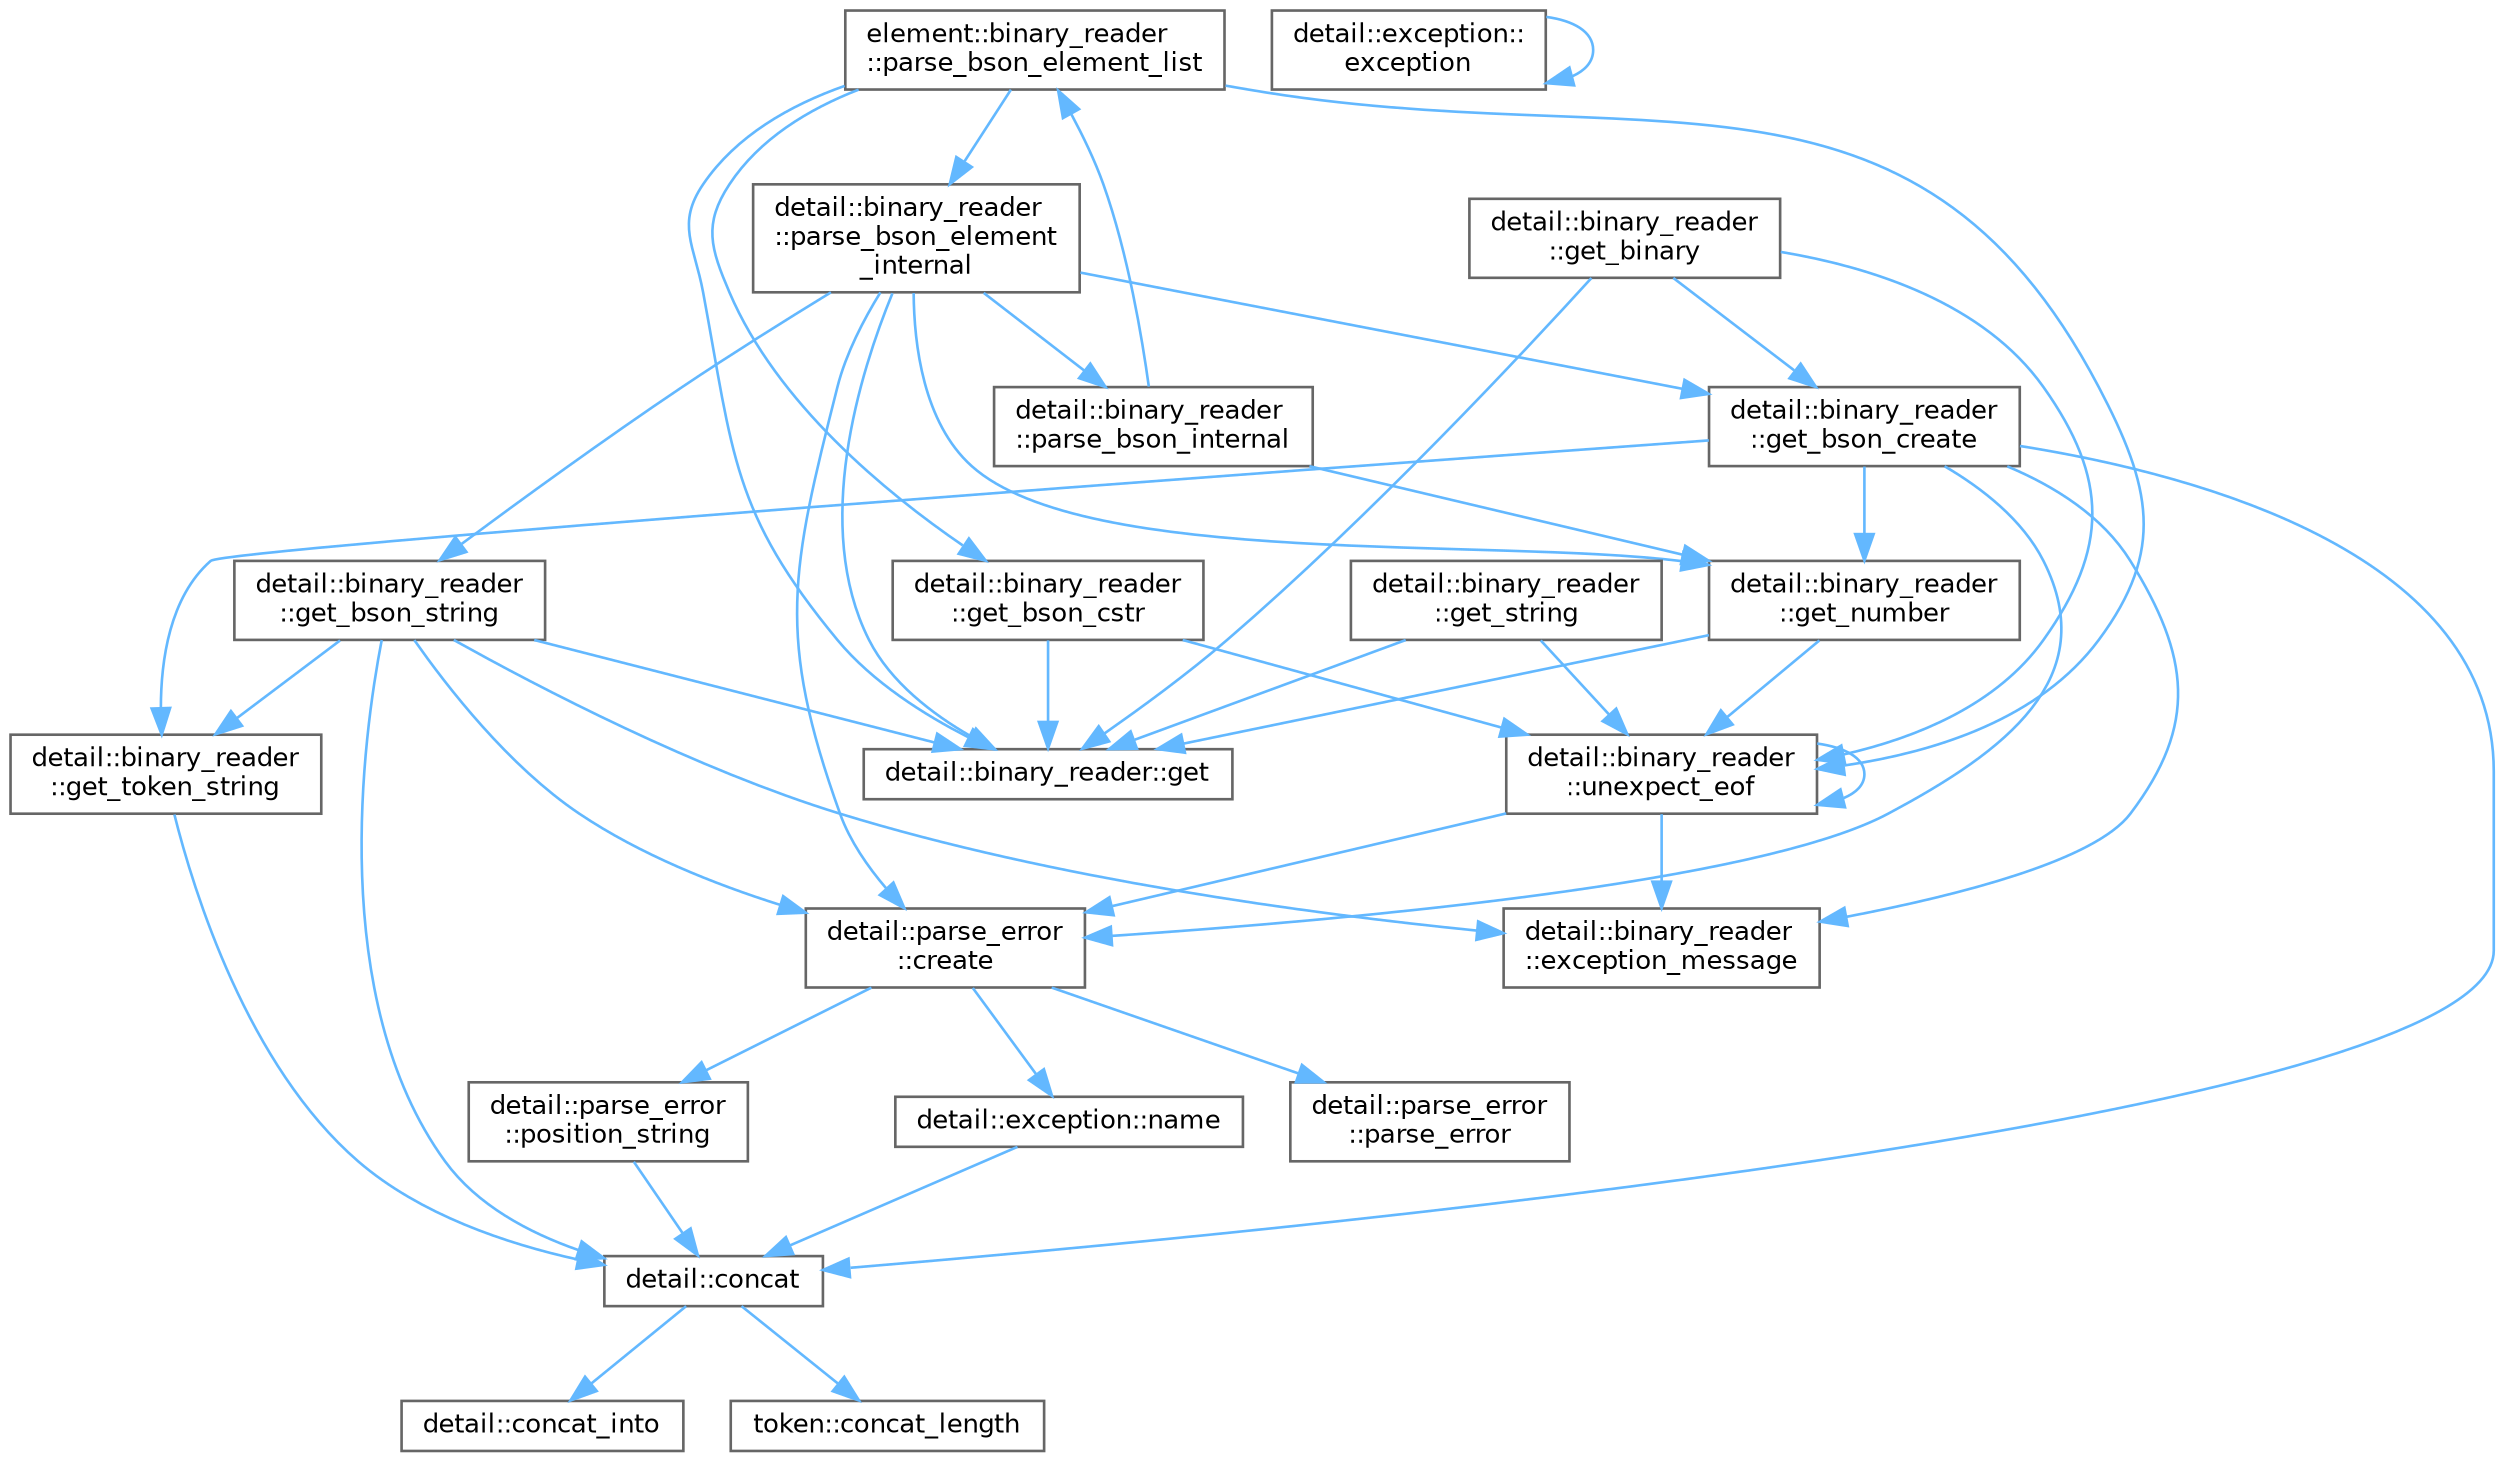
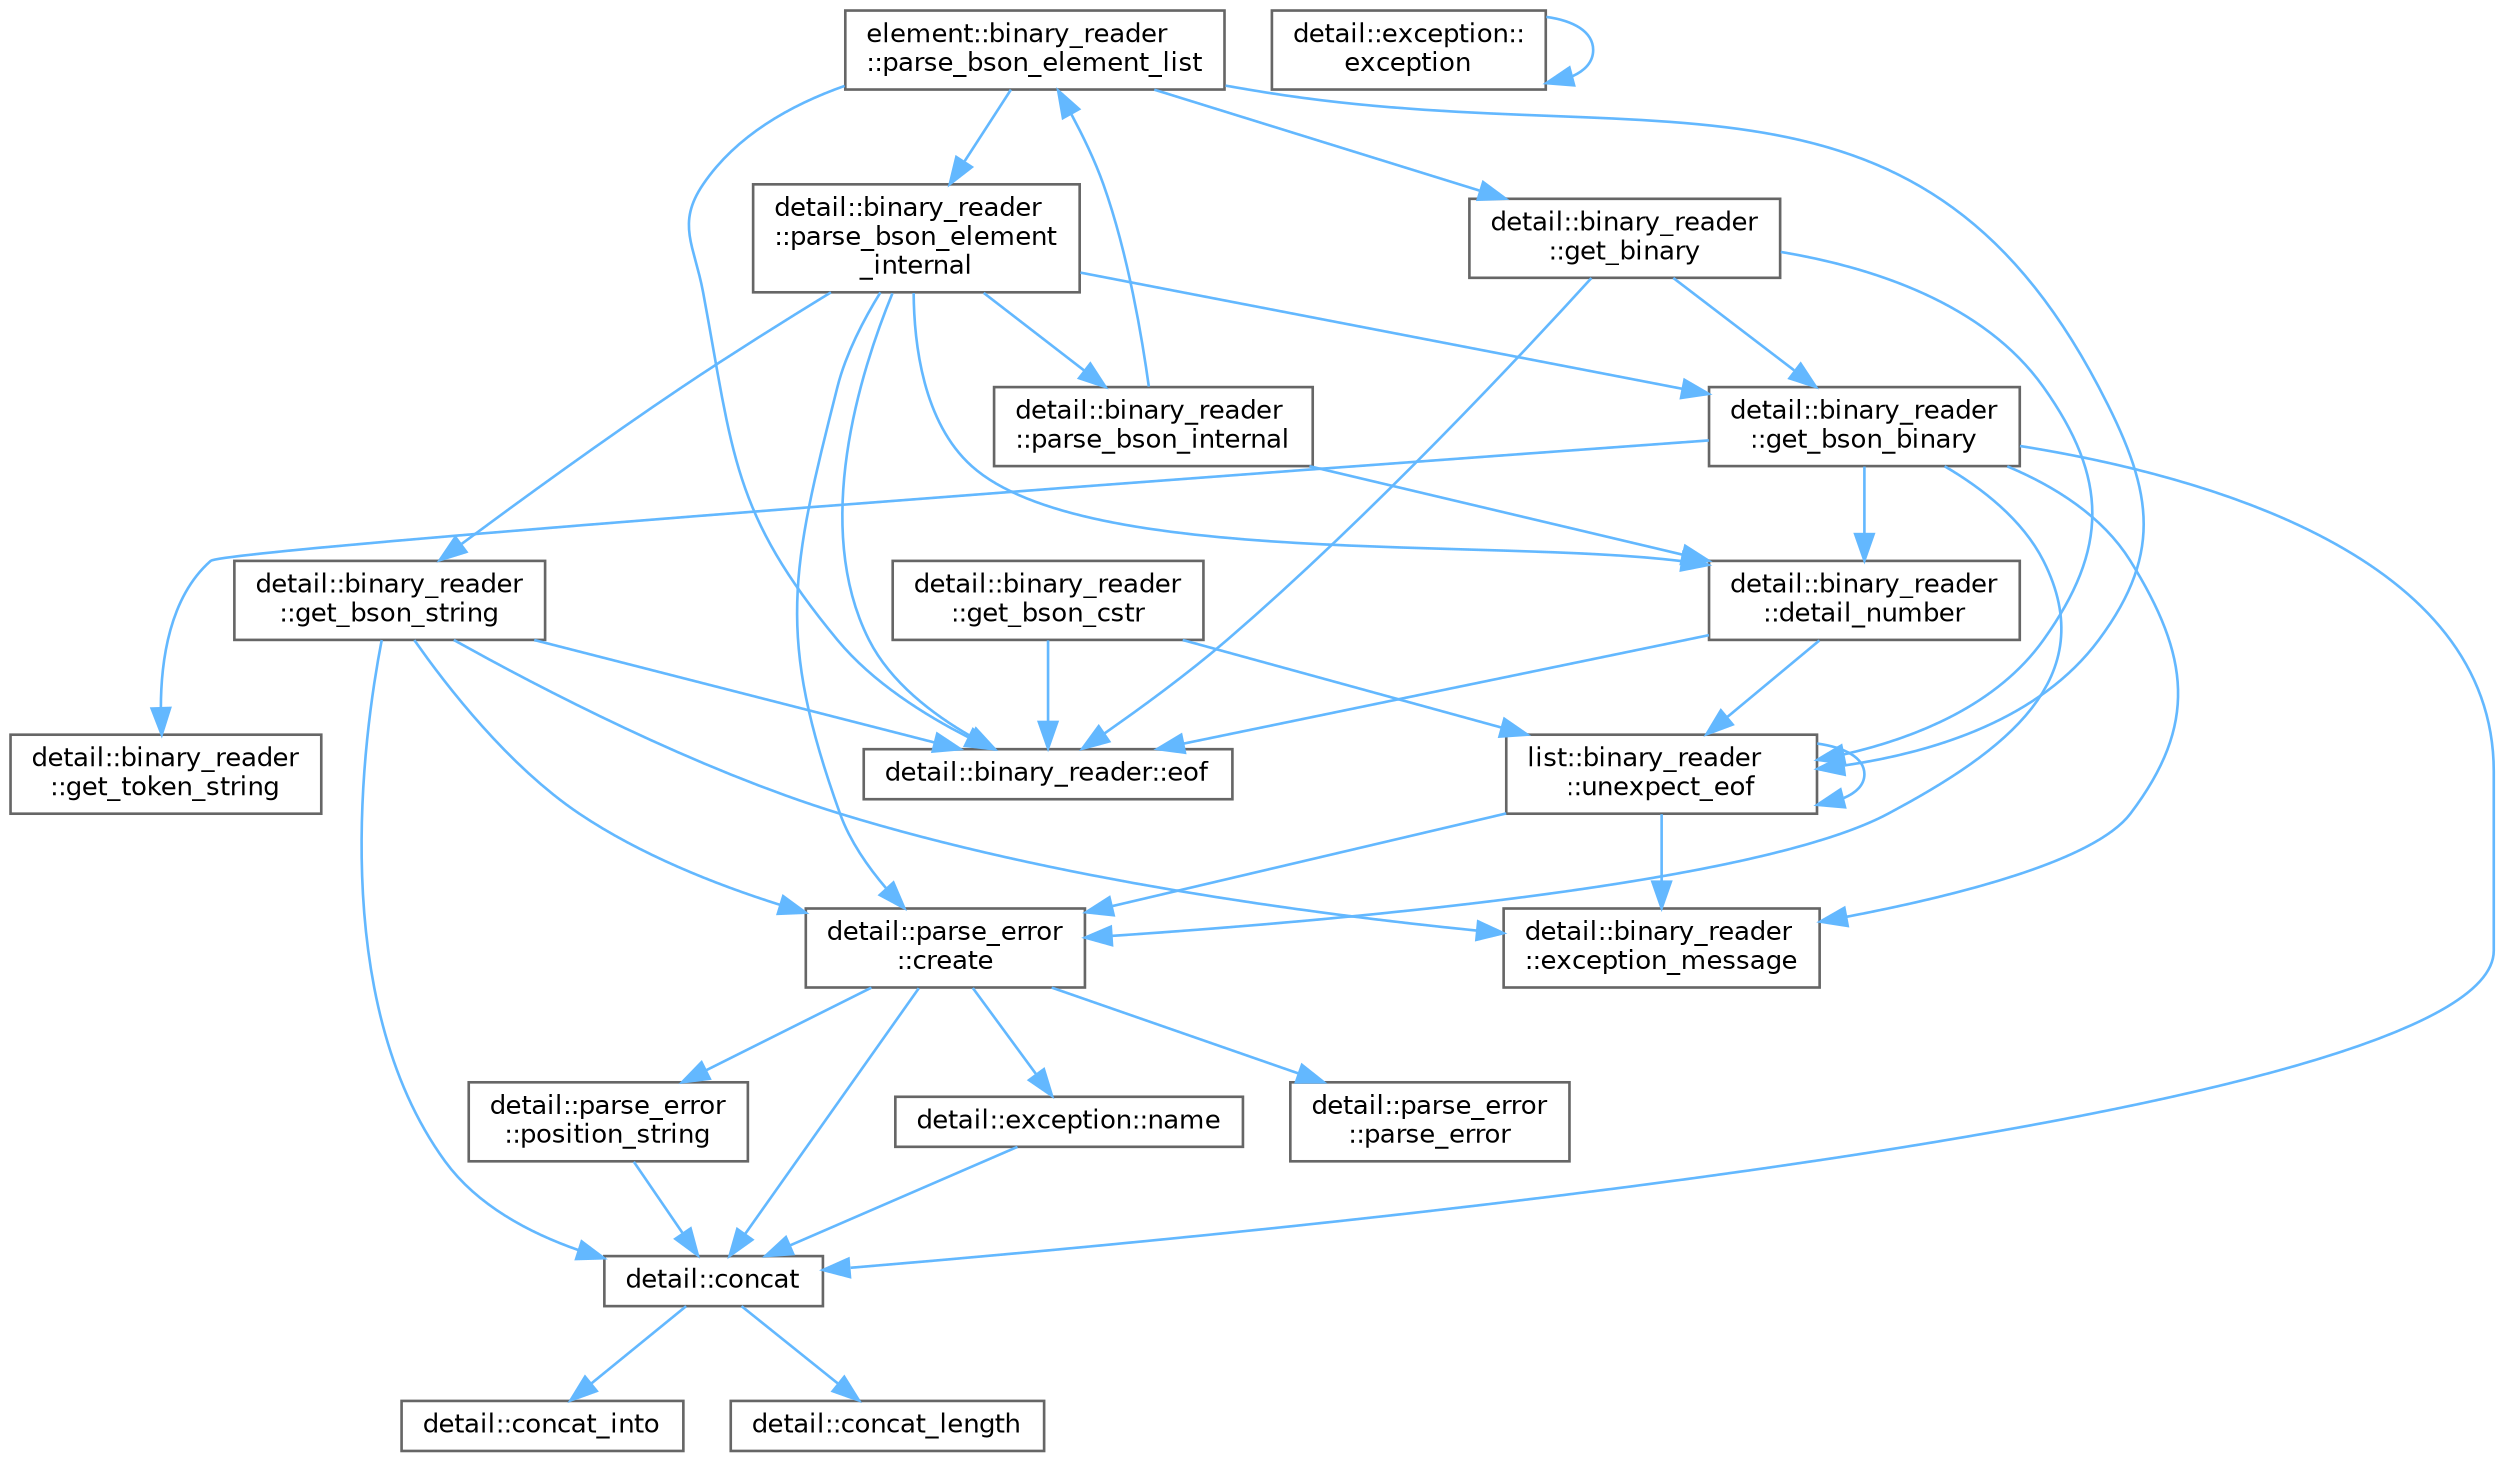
(746, 324) -> (1317, 140)
(1864, 427) -> (1864, 427)
(1506, 600) -> none
(1864, 600) -> (1864, 600)
(288, 679) -> none
(1048, 774) -> (1048, 774)
(1662, 774) -> (1662, 774)
(306, 1104) -> (832, 1111)
(887, 1426) -> (887, 1426)
